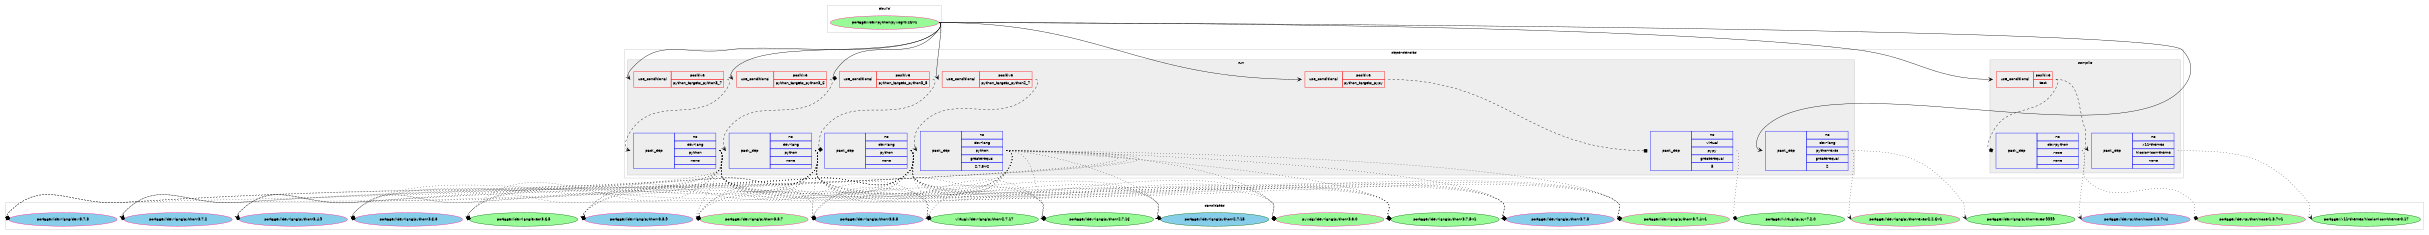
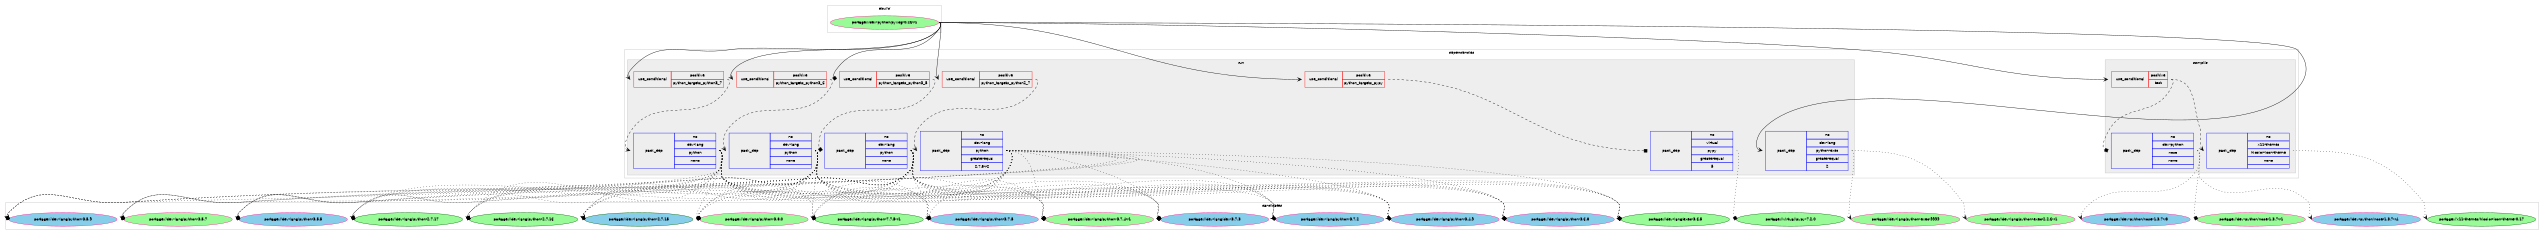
(984, 219) -> (408, 219)
(1330, 219) -> (754, 219)
(1445, 219) -> (869, 219)
(2021, 219) -> (1906, 219)
none -> (2136, 219)
